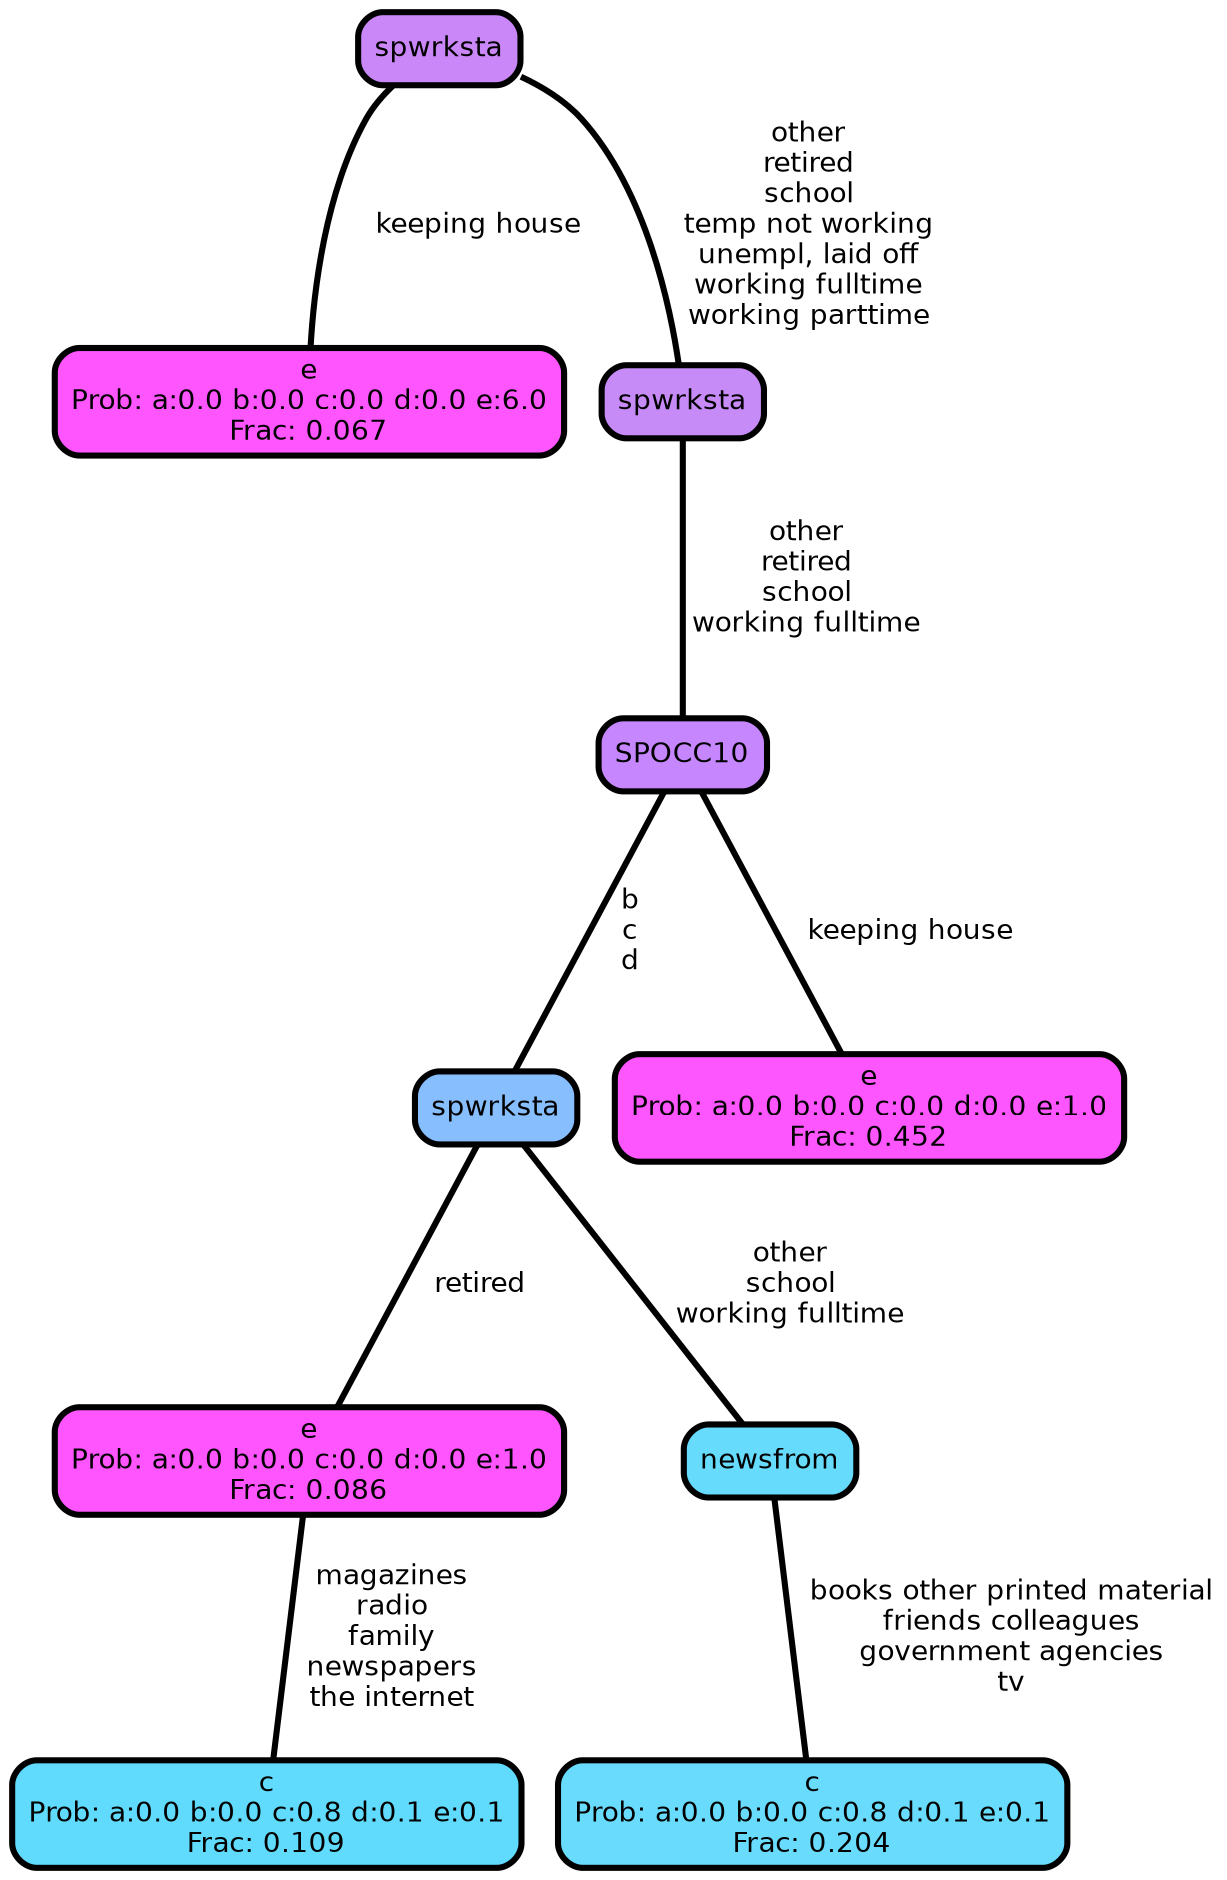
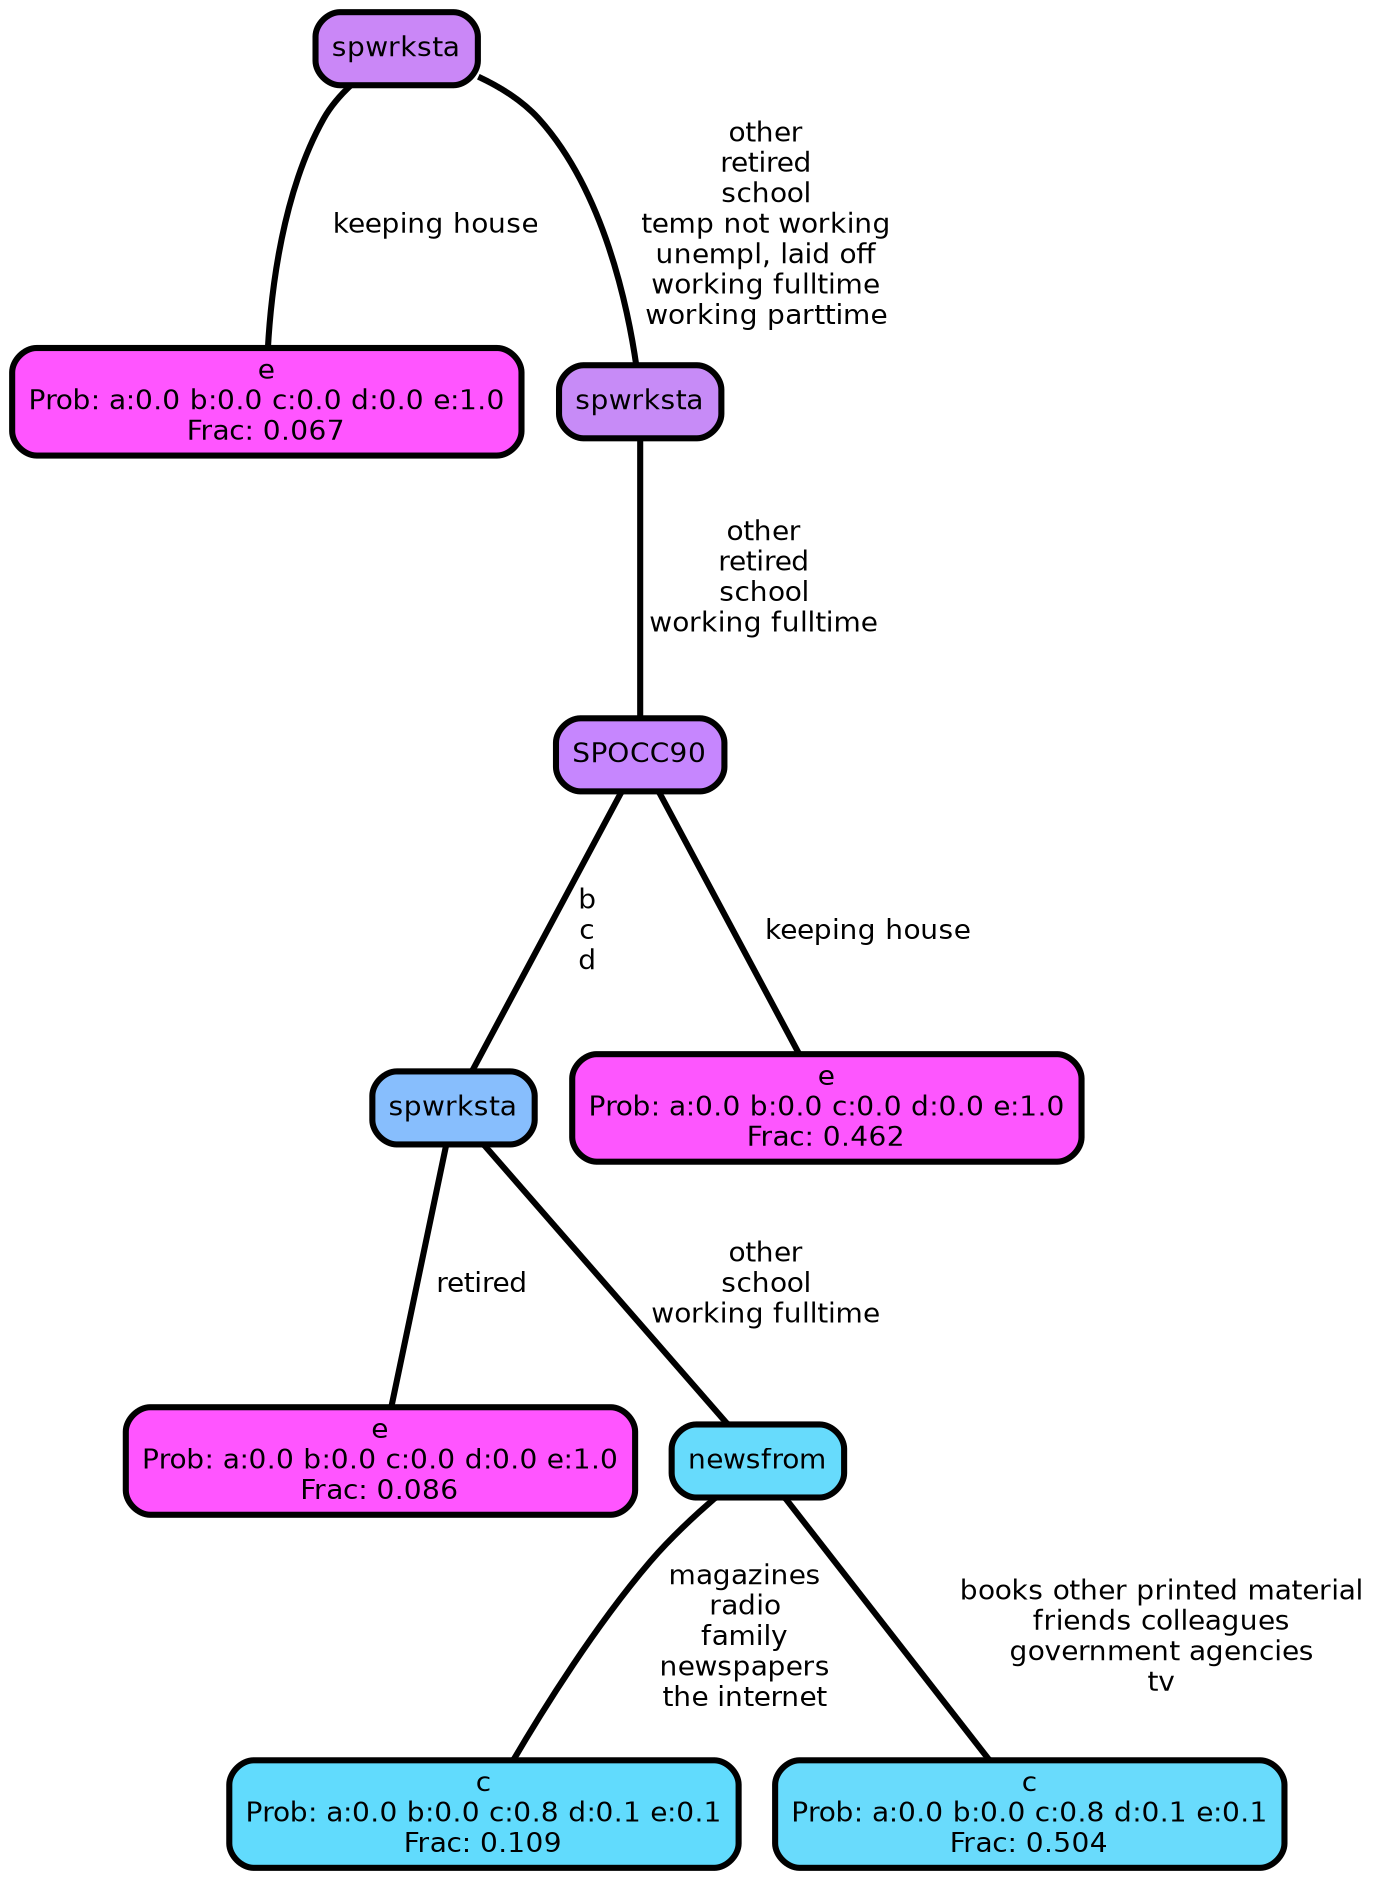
(309, 402) -> (267, 402)
(683, 755) -> (640, 755)
(869, 1108) -> (827, 1108)
(288, 1638) -> (604, 1620)
(813, 1814) -> (1030, 1814)
